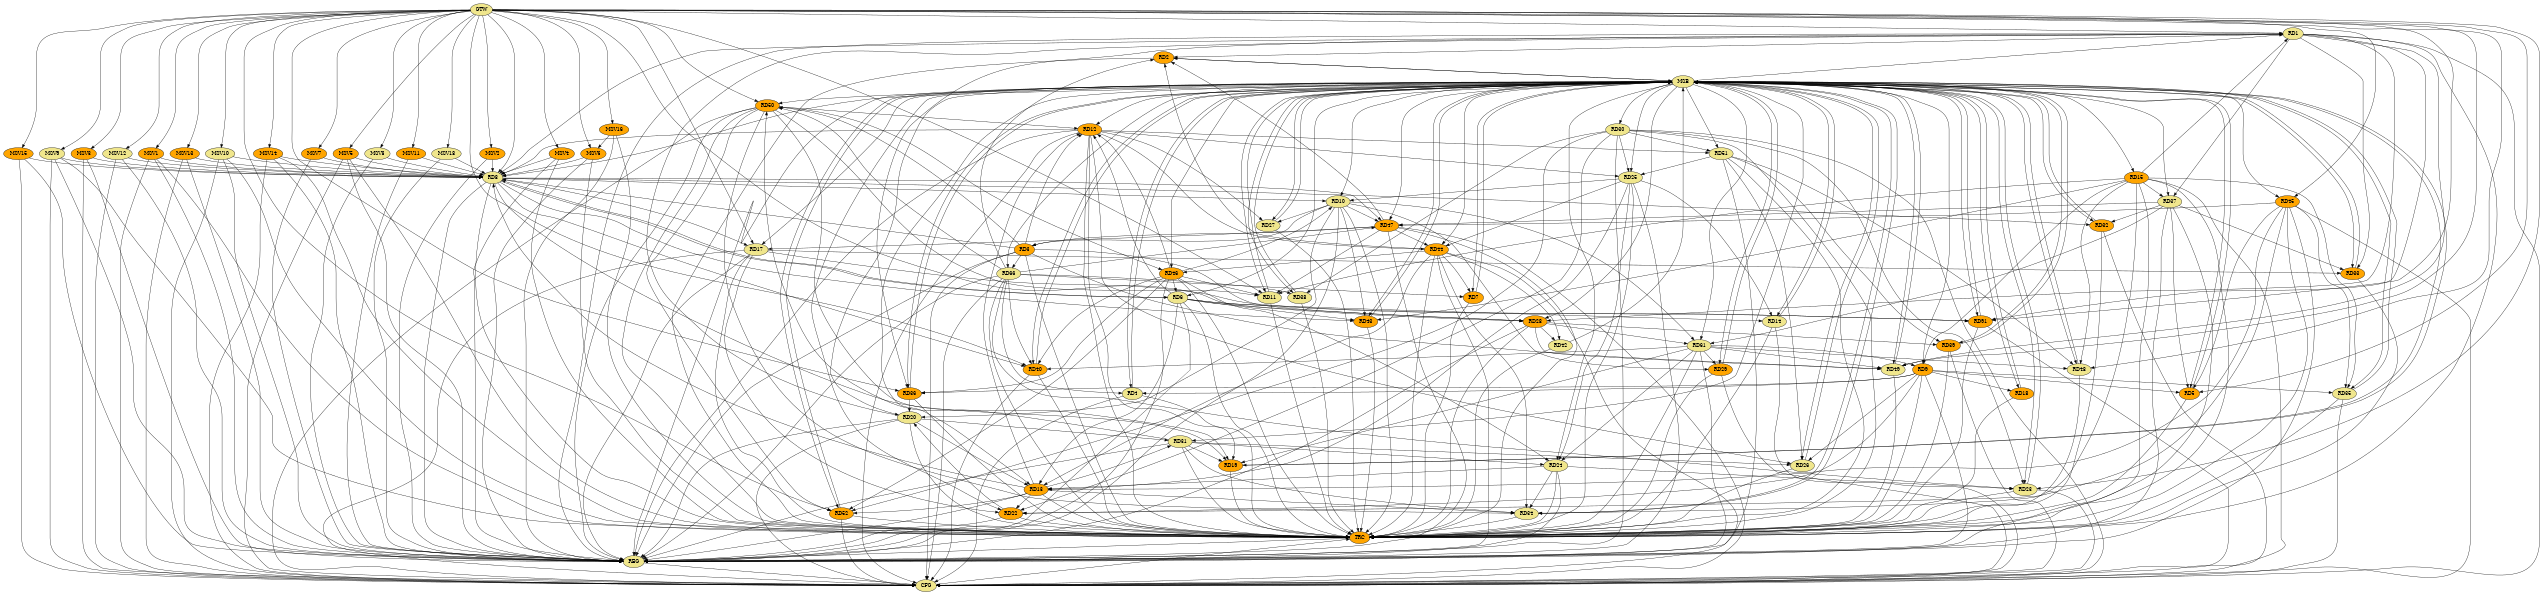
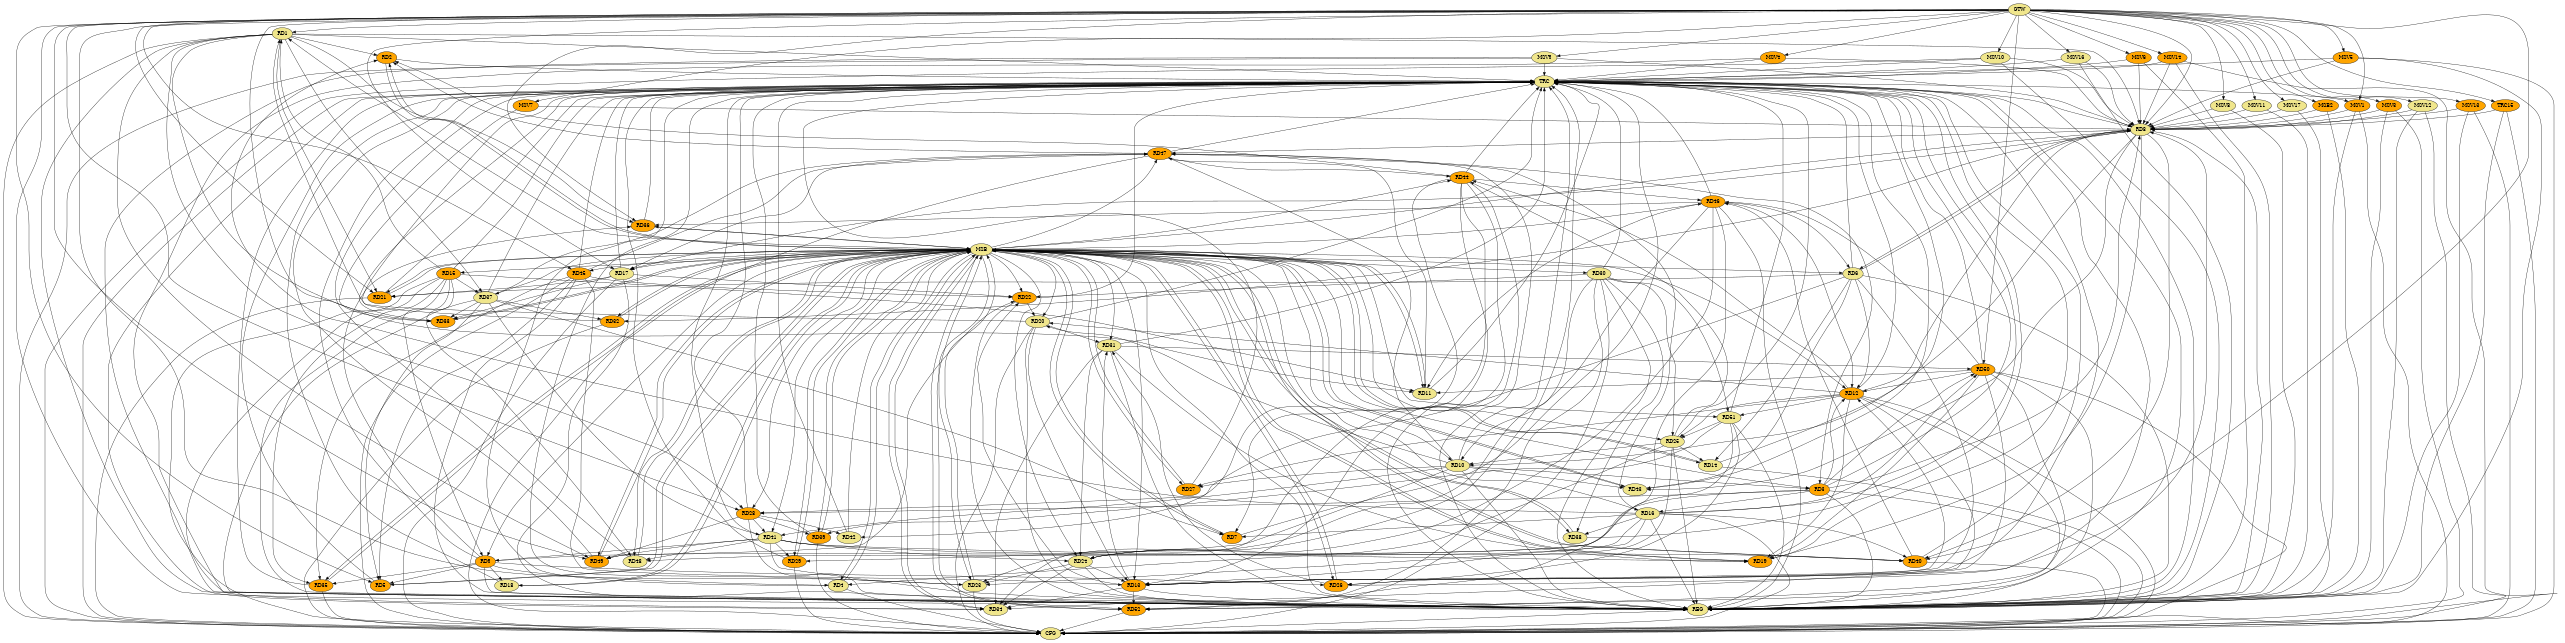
(2476, 32) -> none
(1227, 87) -> (1356, 396)
(614, 130) -> (2076, 58)
(604, 142) -> (2112, 92)
(18, 154) -> (2505, 106)
(411, 154) -> (2257, 106)
(446, 154) -> (2292, 106)
(492, 154) -> (2326, 106)
(1268, 226) -> (1188, 490)
(1754, 255) -> none
(1009, 274) -> (1648, 514)
(1098, 302) -> (1821, 373)
(1366, 322) -> (1635, 490)
(1980, 322) -> (380, 298)
(1699, 346) -> (770, 538)
(1893, 370) -> (597, 562)
(2022, 394) -> (507, 586)
(2344, 394) -> (321, 586)
(909, 403) -> (1466, 360)
none -> (862, 405)
(1504, 454) -> (1171, 492)
(1802, 466) -> (1336, 586)
(320, 484) -> (382, 227)
(576, 521) -> (1970, 86)
(1360, 538) -> (1544, 82)
(1553, 566) -> none
